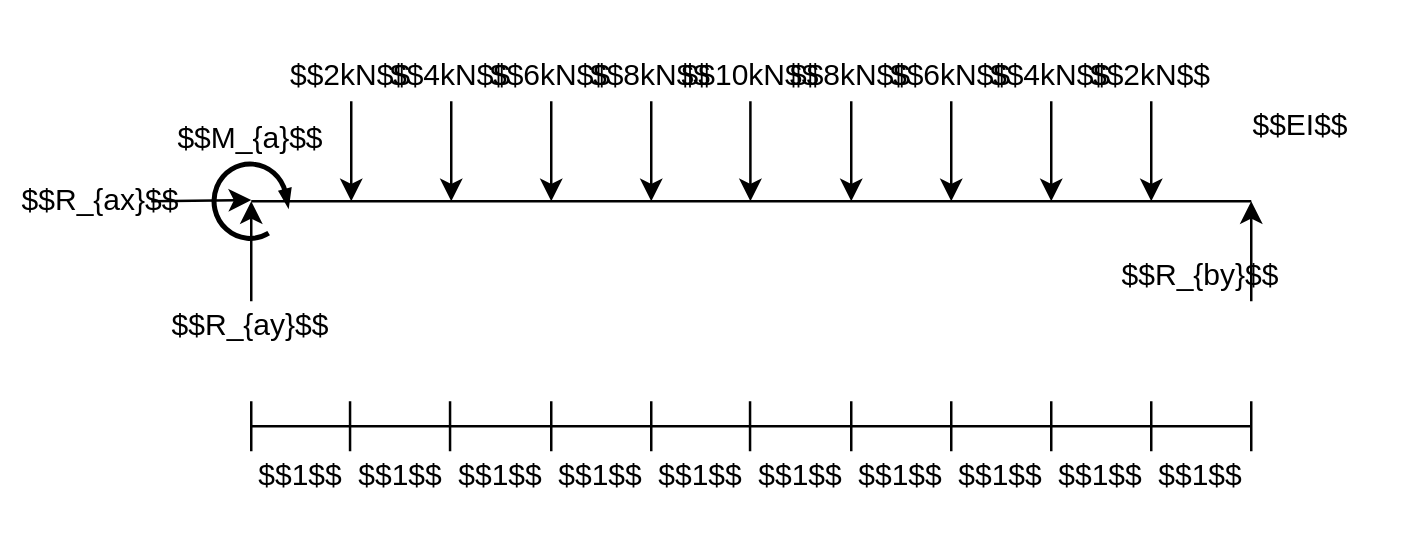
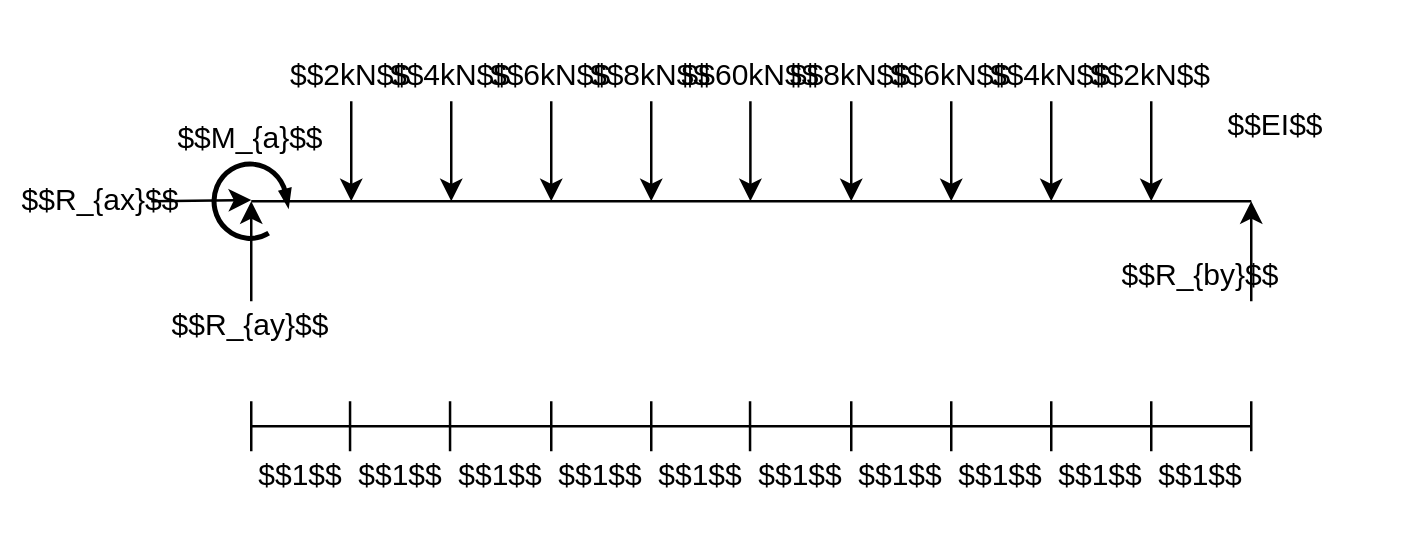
(751, 76) -> (751, 76)
(1301, 126) -> (1276, 126)
